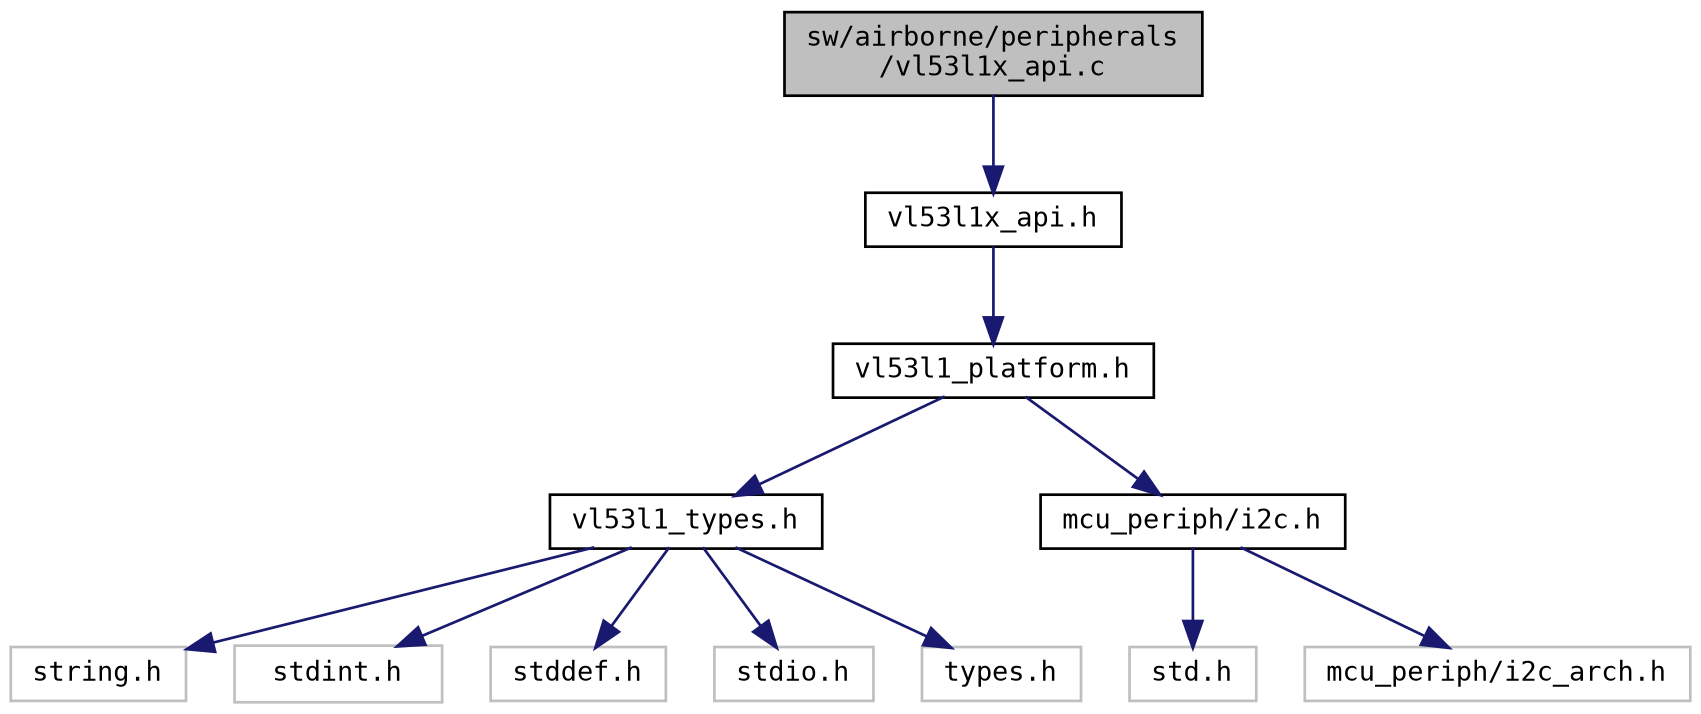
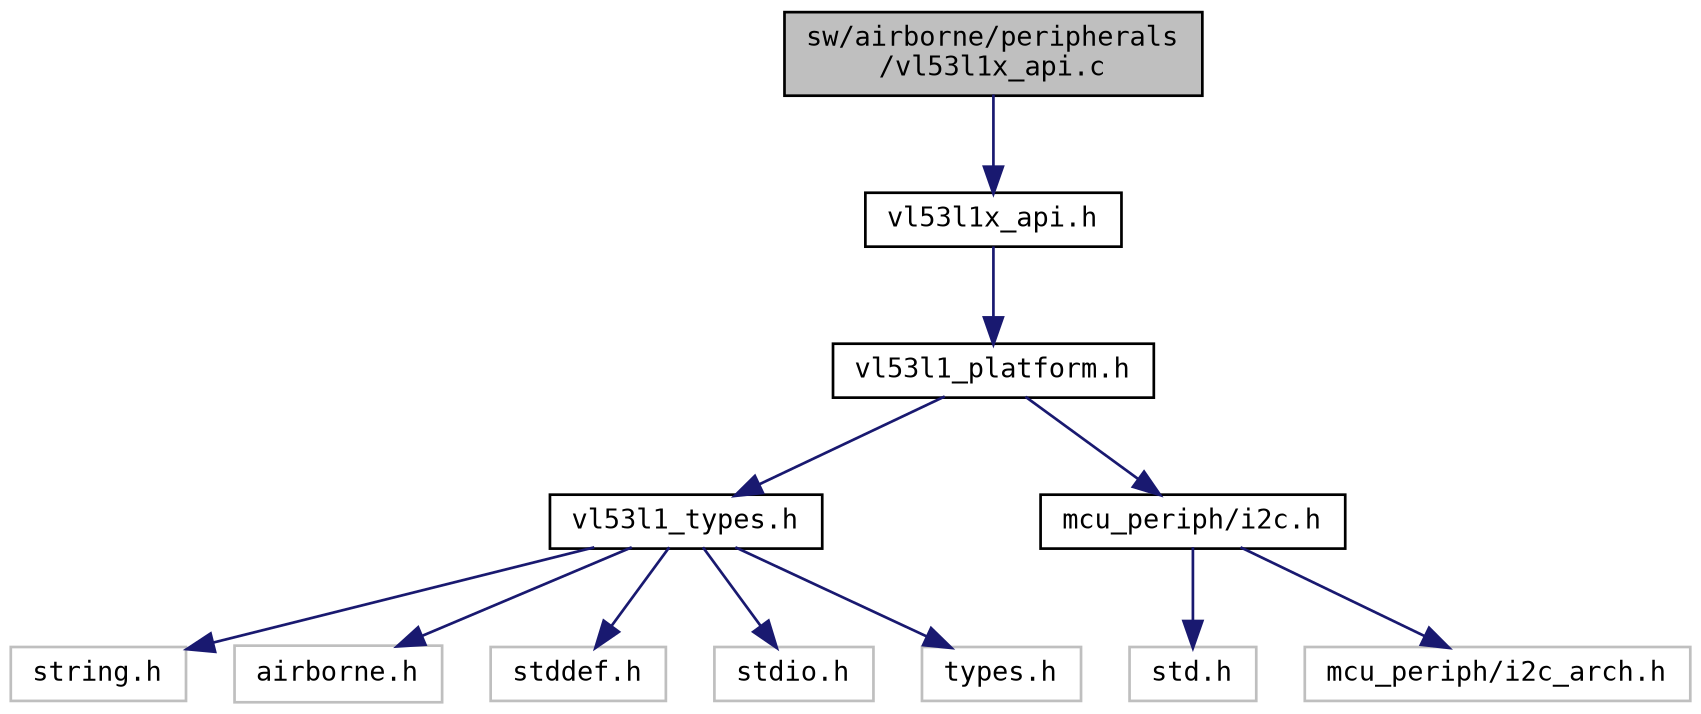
(338, 674) -> (338, 674)
